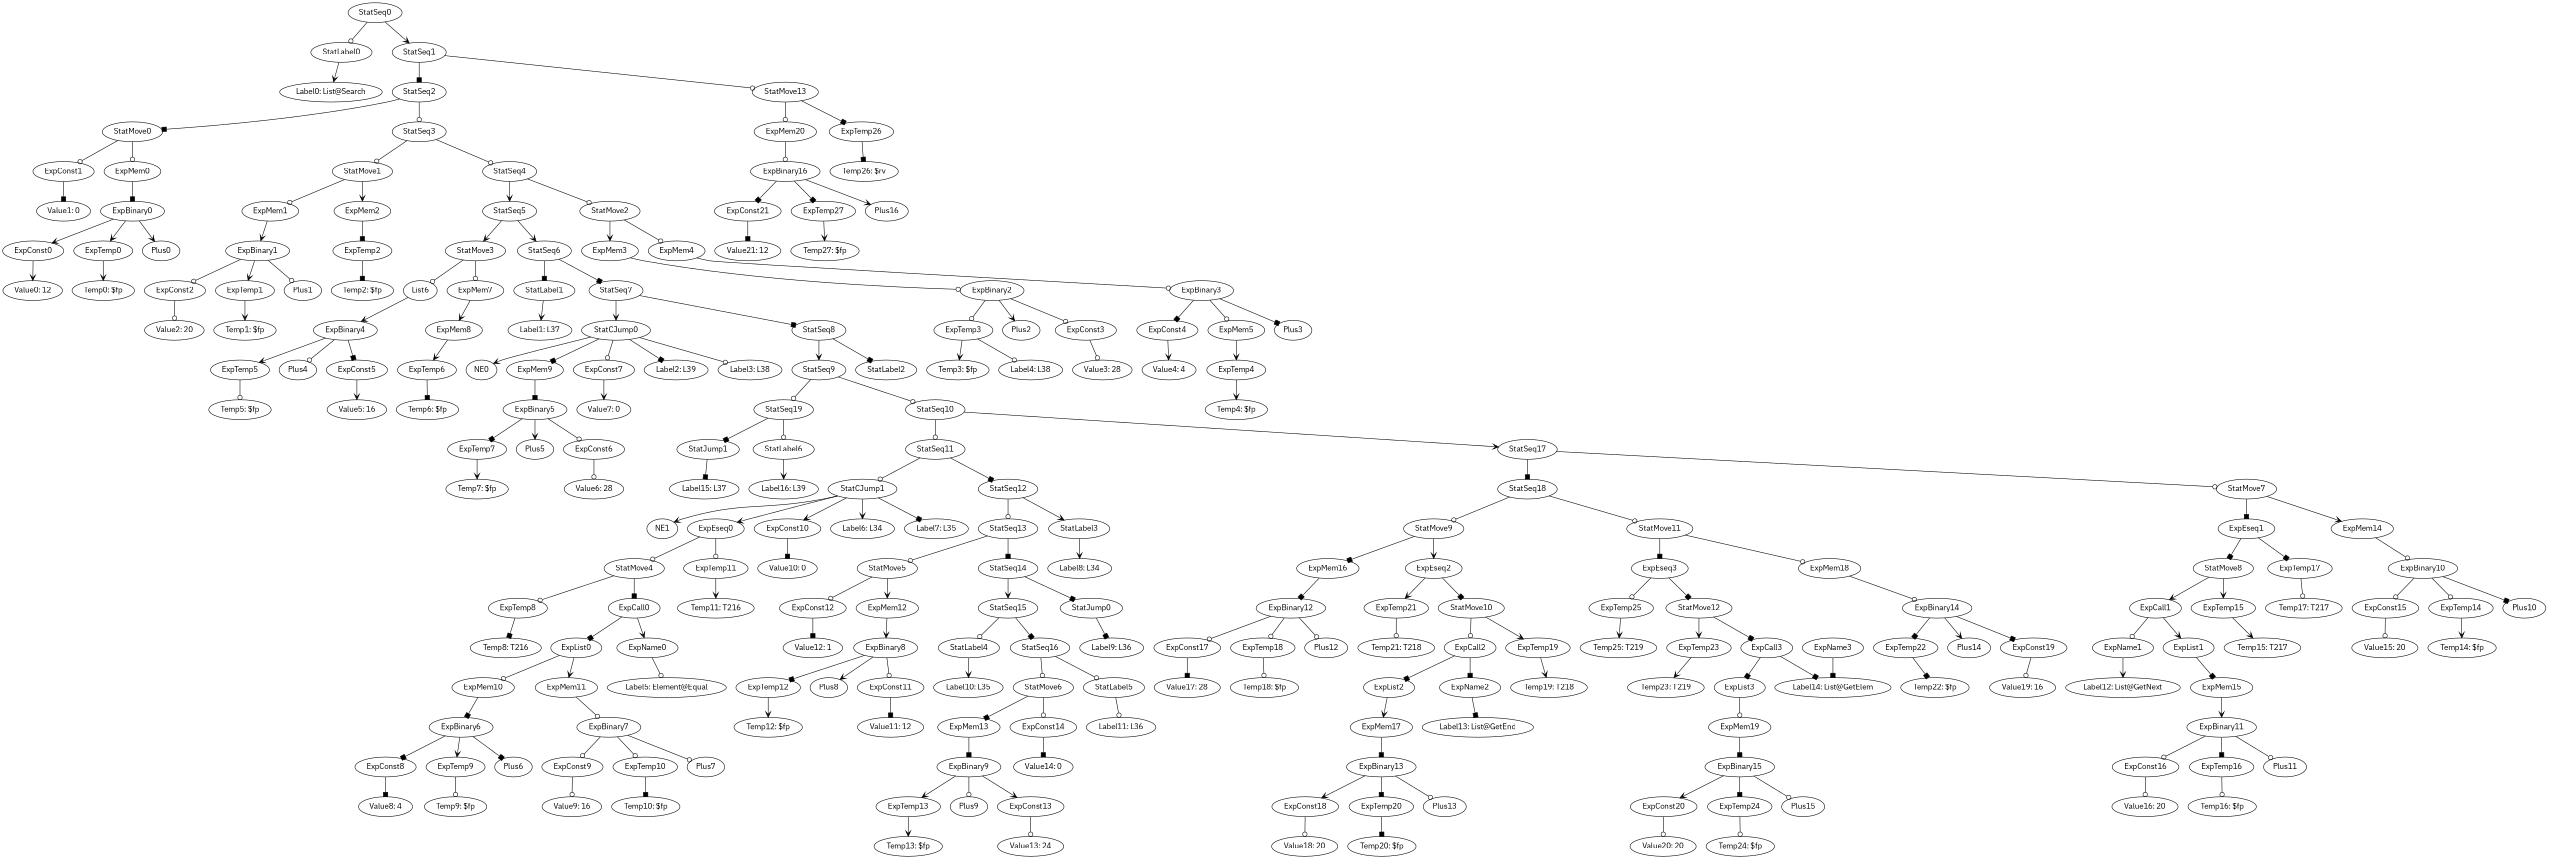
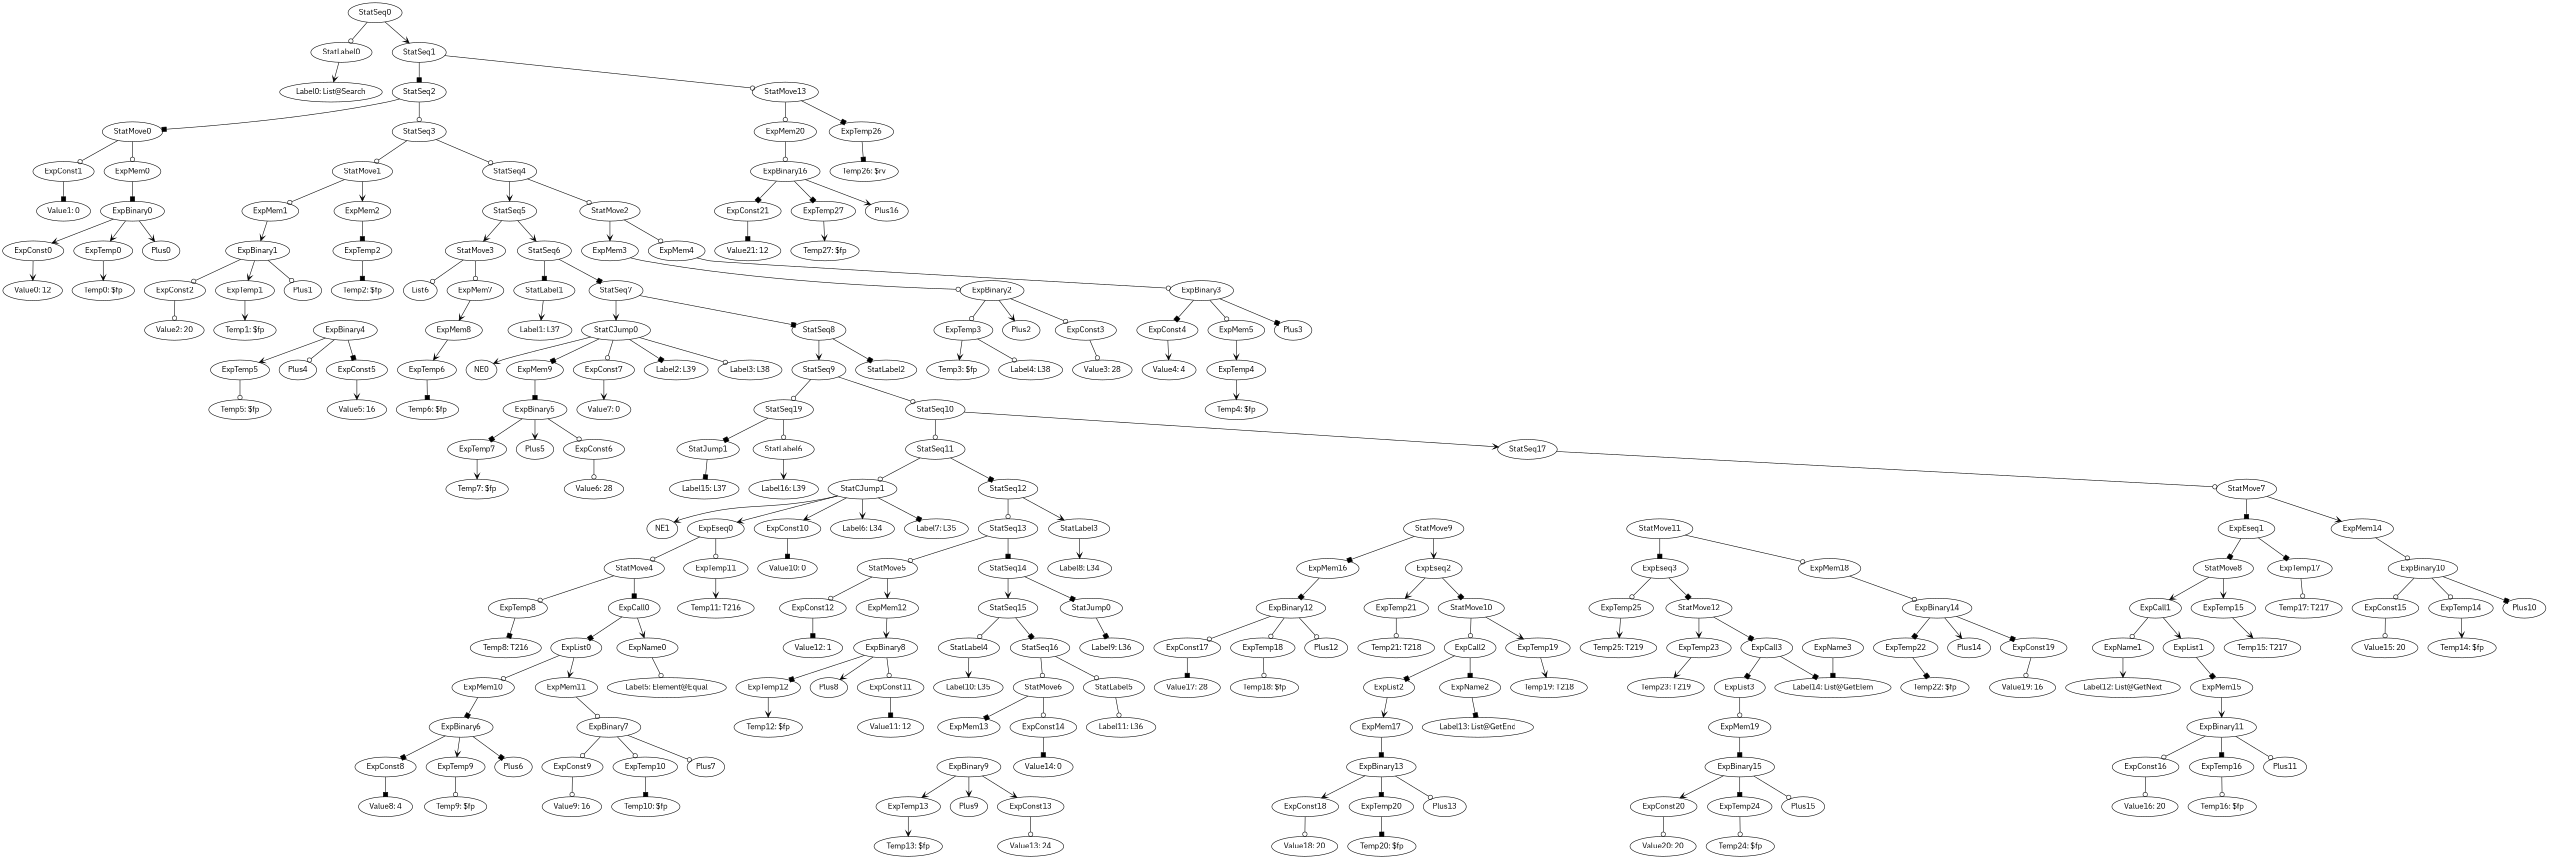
(387, 308) -> none
(1527, 489) -> none
(969, 744) -> none
(969, 785) -> (969, 785)
